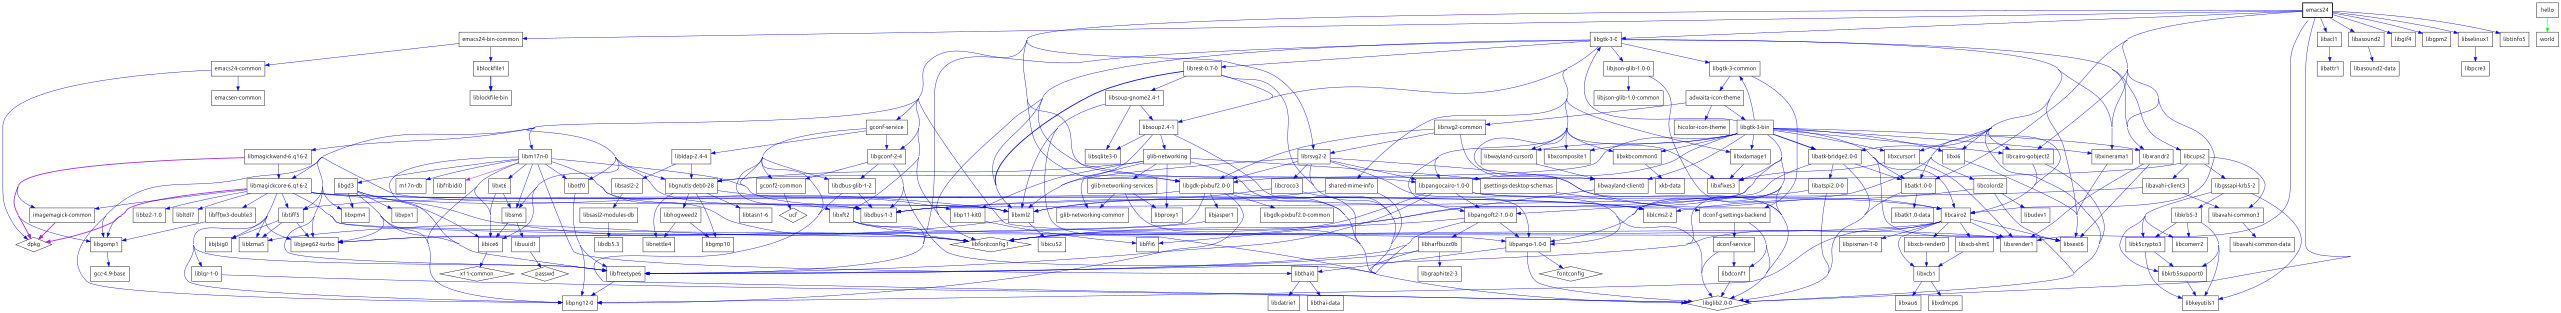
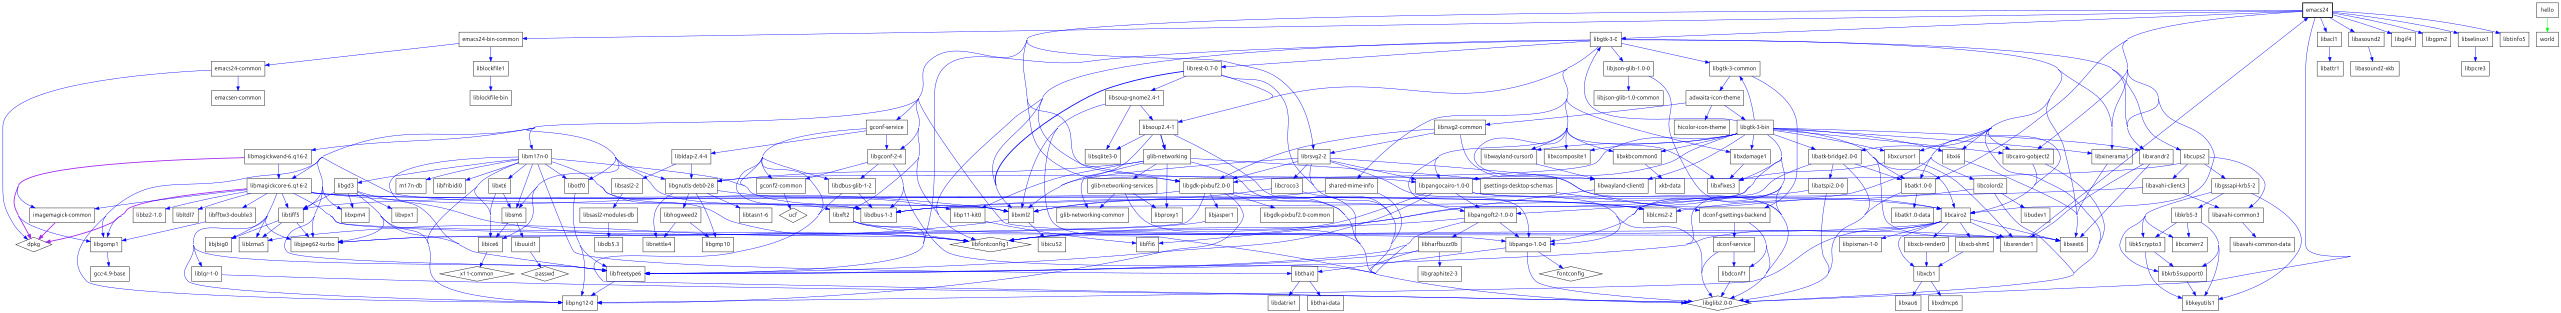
(2375, 69) -> (2375, 69)
(491, 81) -> (491, 81)
(1162, 140) -> (1162, 140)
(1793, 141) -> (1793, 141)
(493, 171) -> (493, 171)
(431, 212) -> (317, 201)
(2261, 225) -> (2167, 129)
